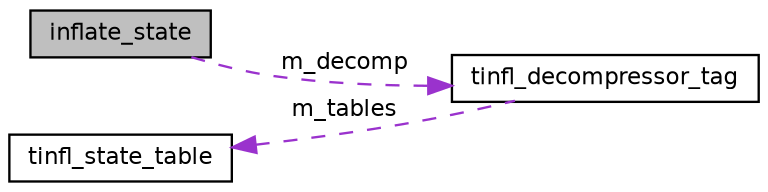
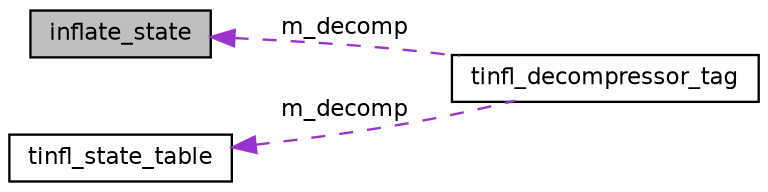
(307, 80) -> (347, 45)
(342, 110) -> (342, 110)
